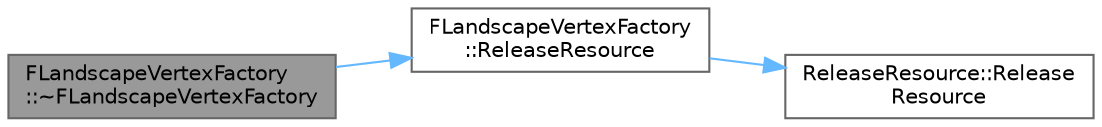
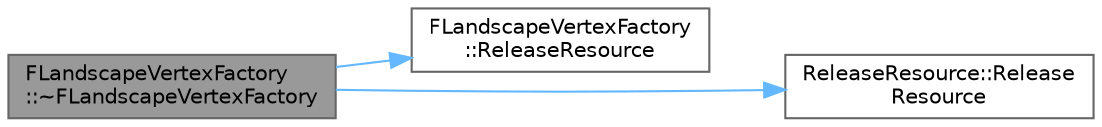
(737, 62) -> (550, 92)
